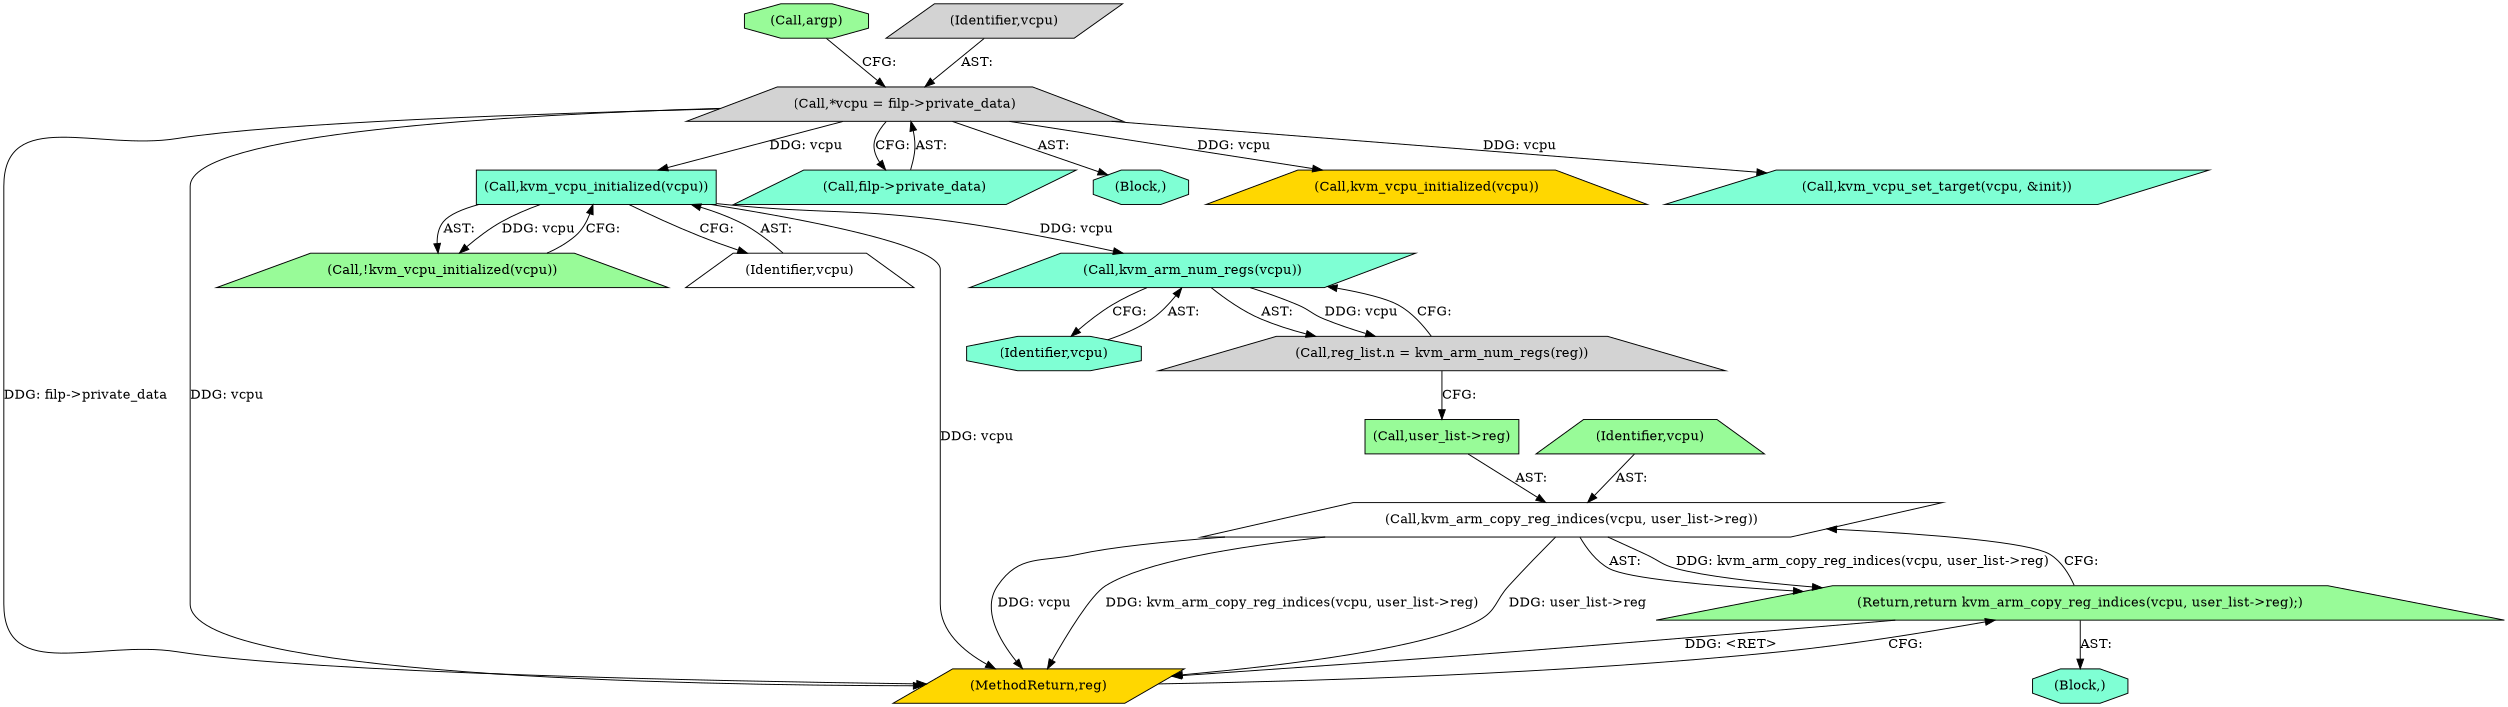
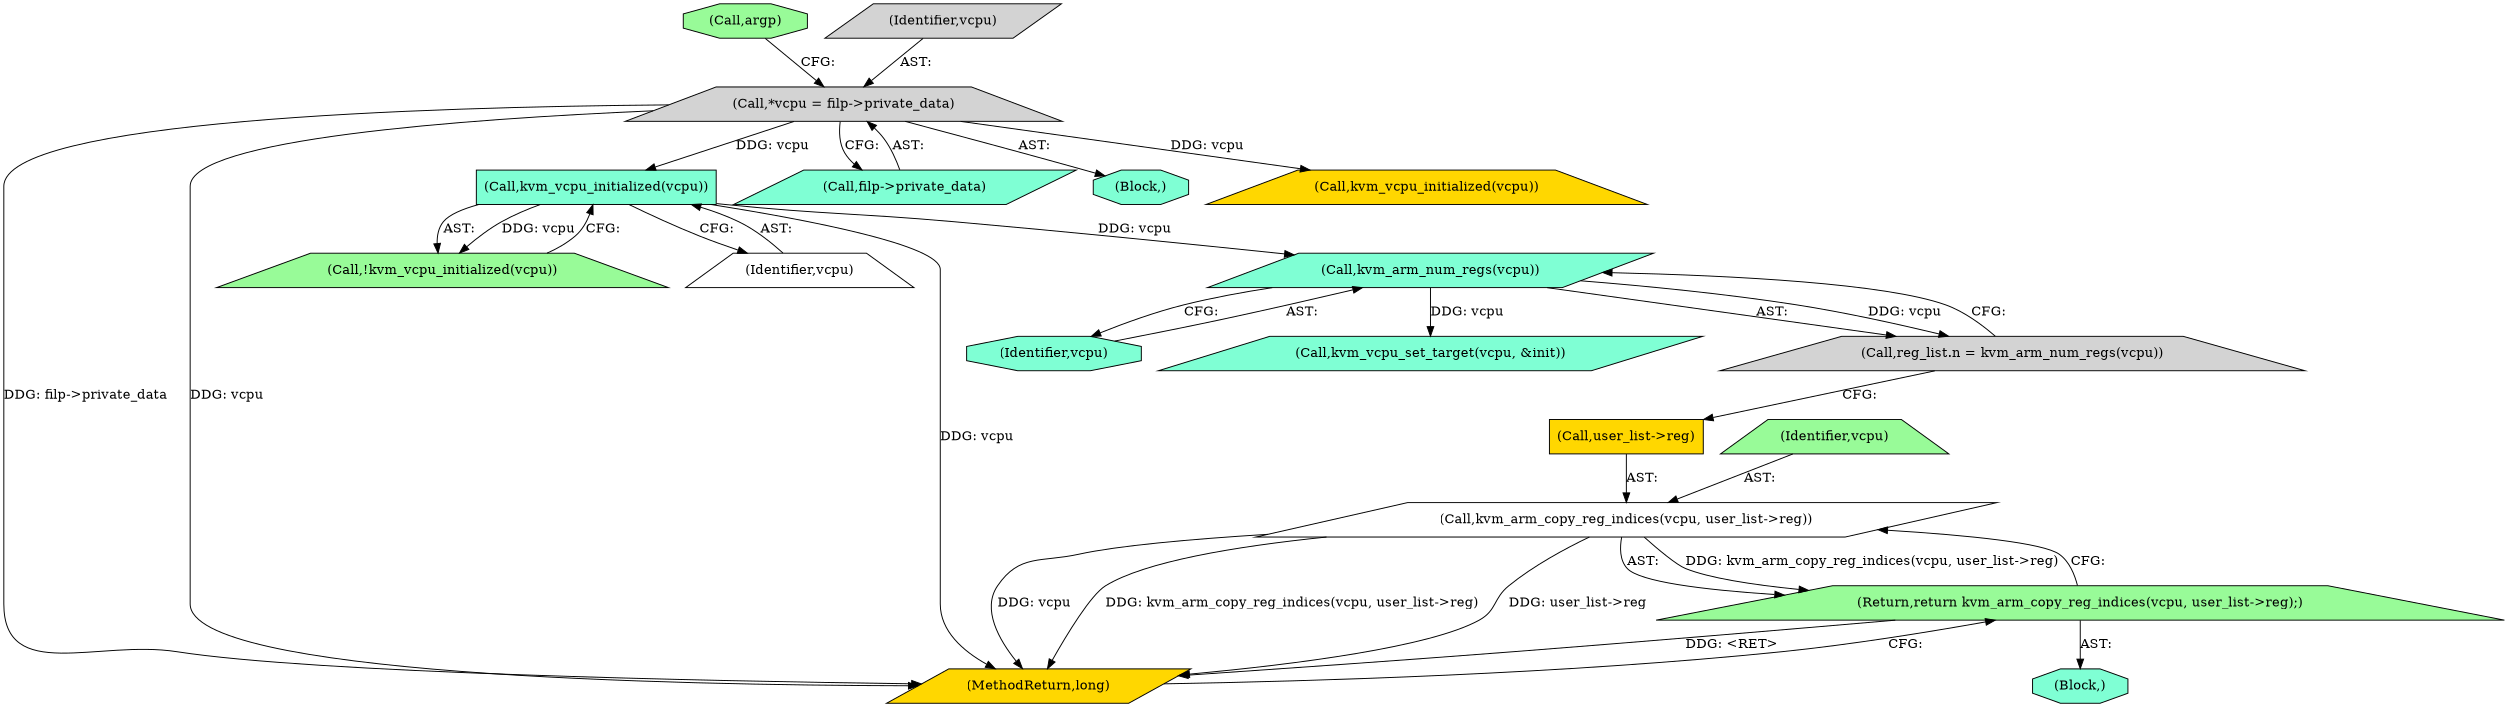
(1434, 147) -> (1430, 307)
(1442, 354) -> (2012, 354)
(1442, 437) -> (1626, 437)
(1039, 686) -> (1039, 686)
